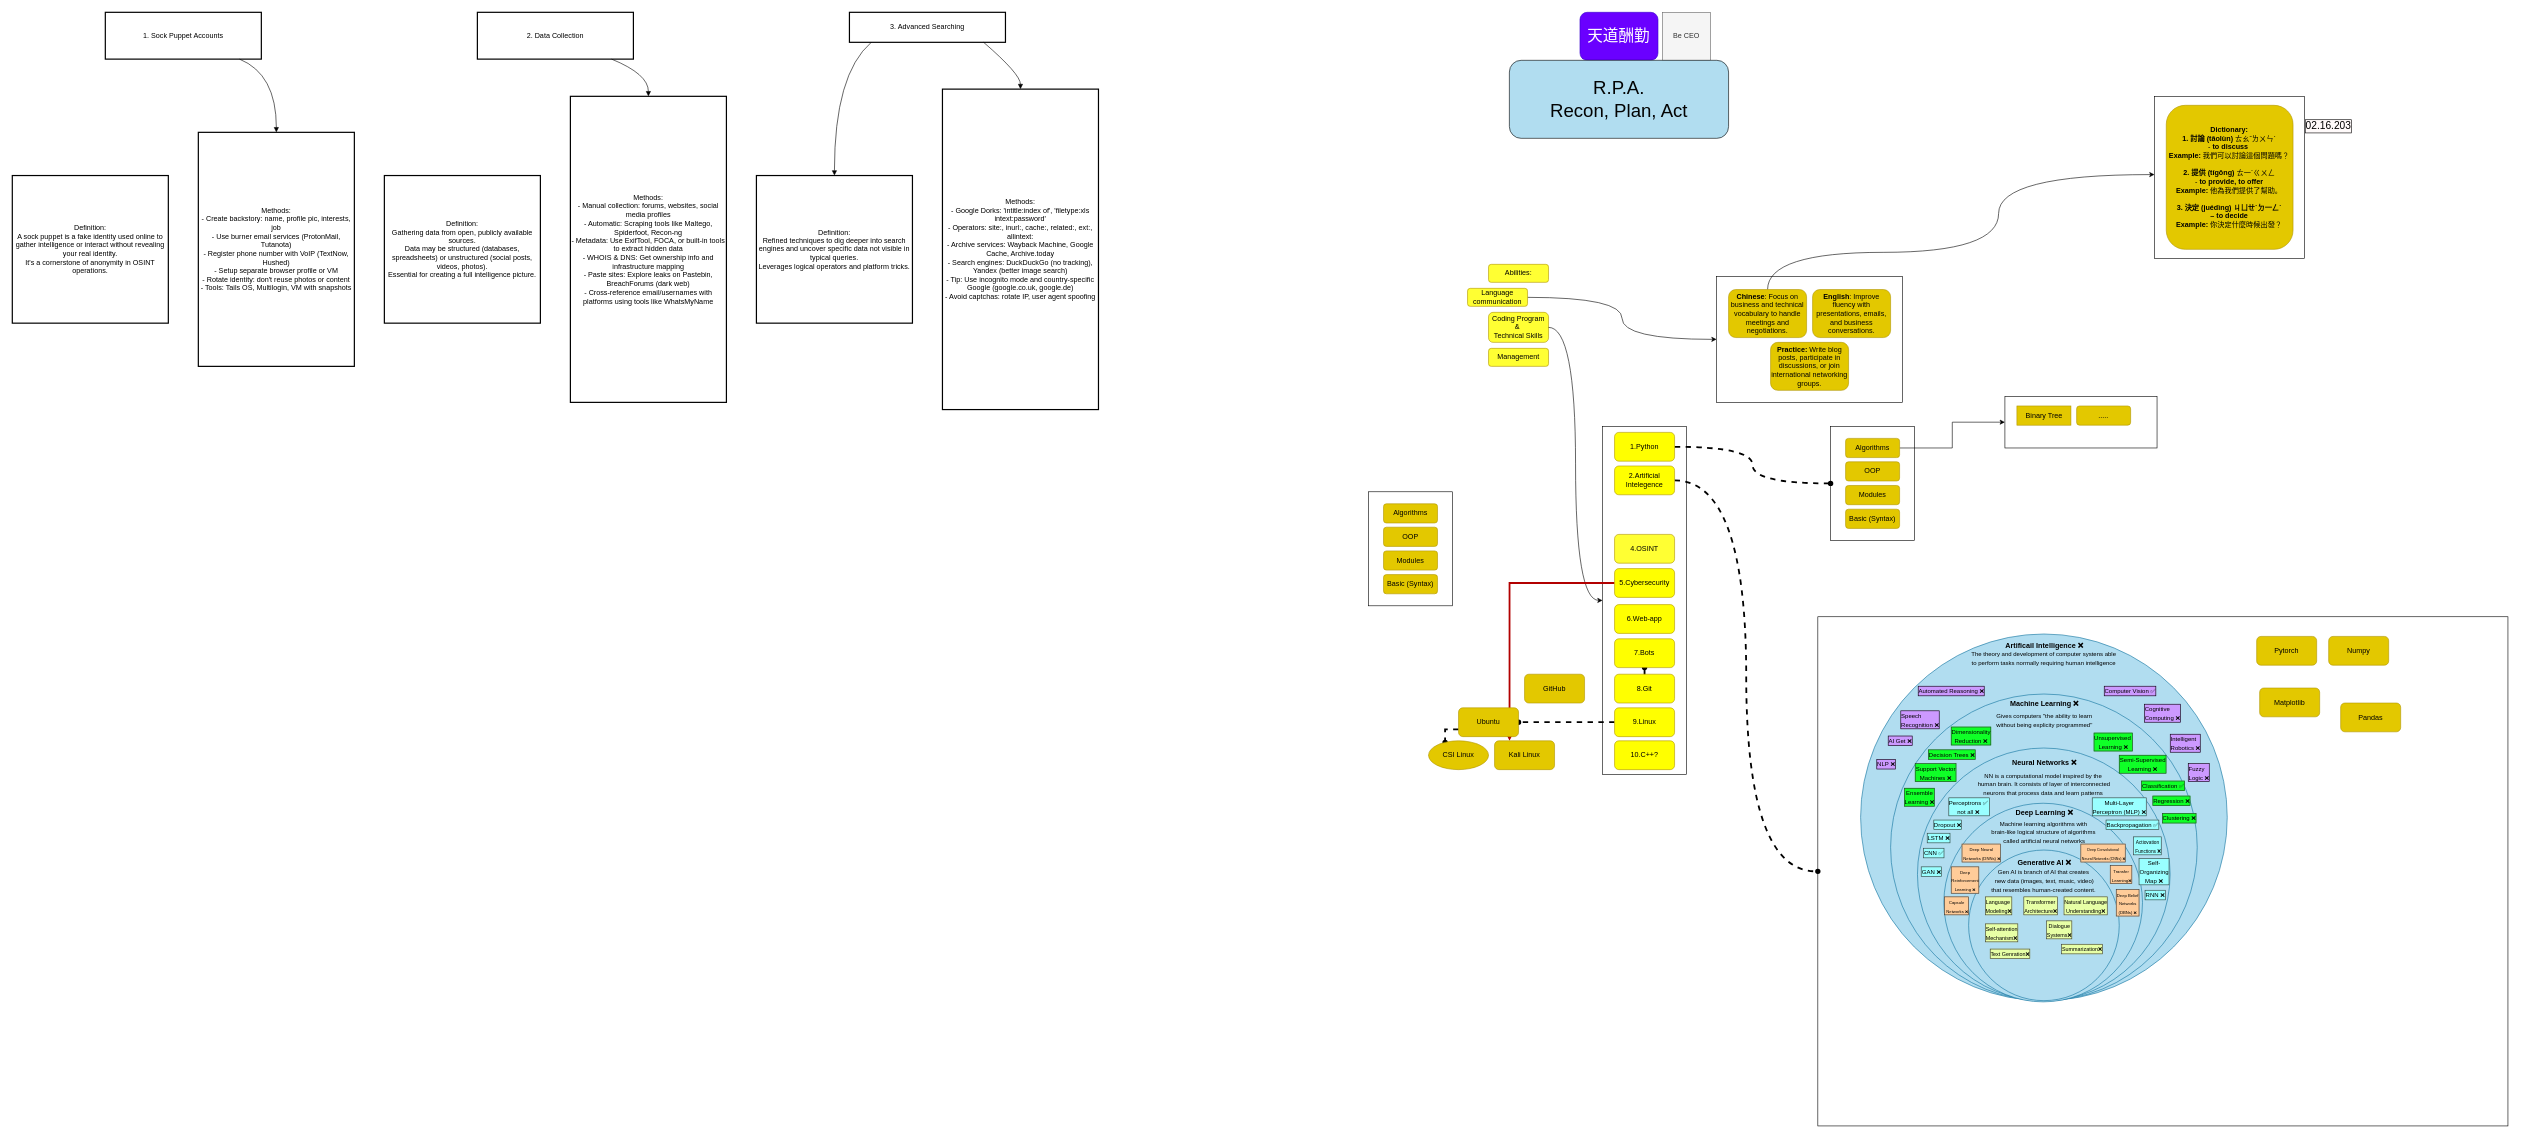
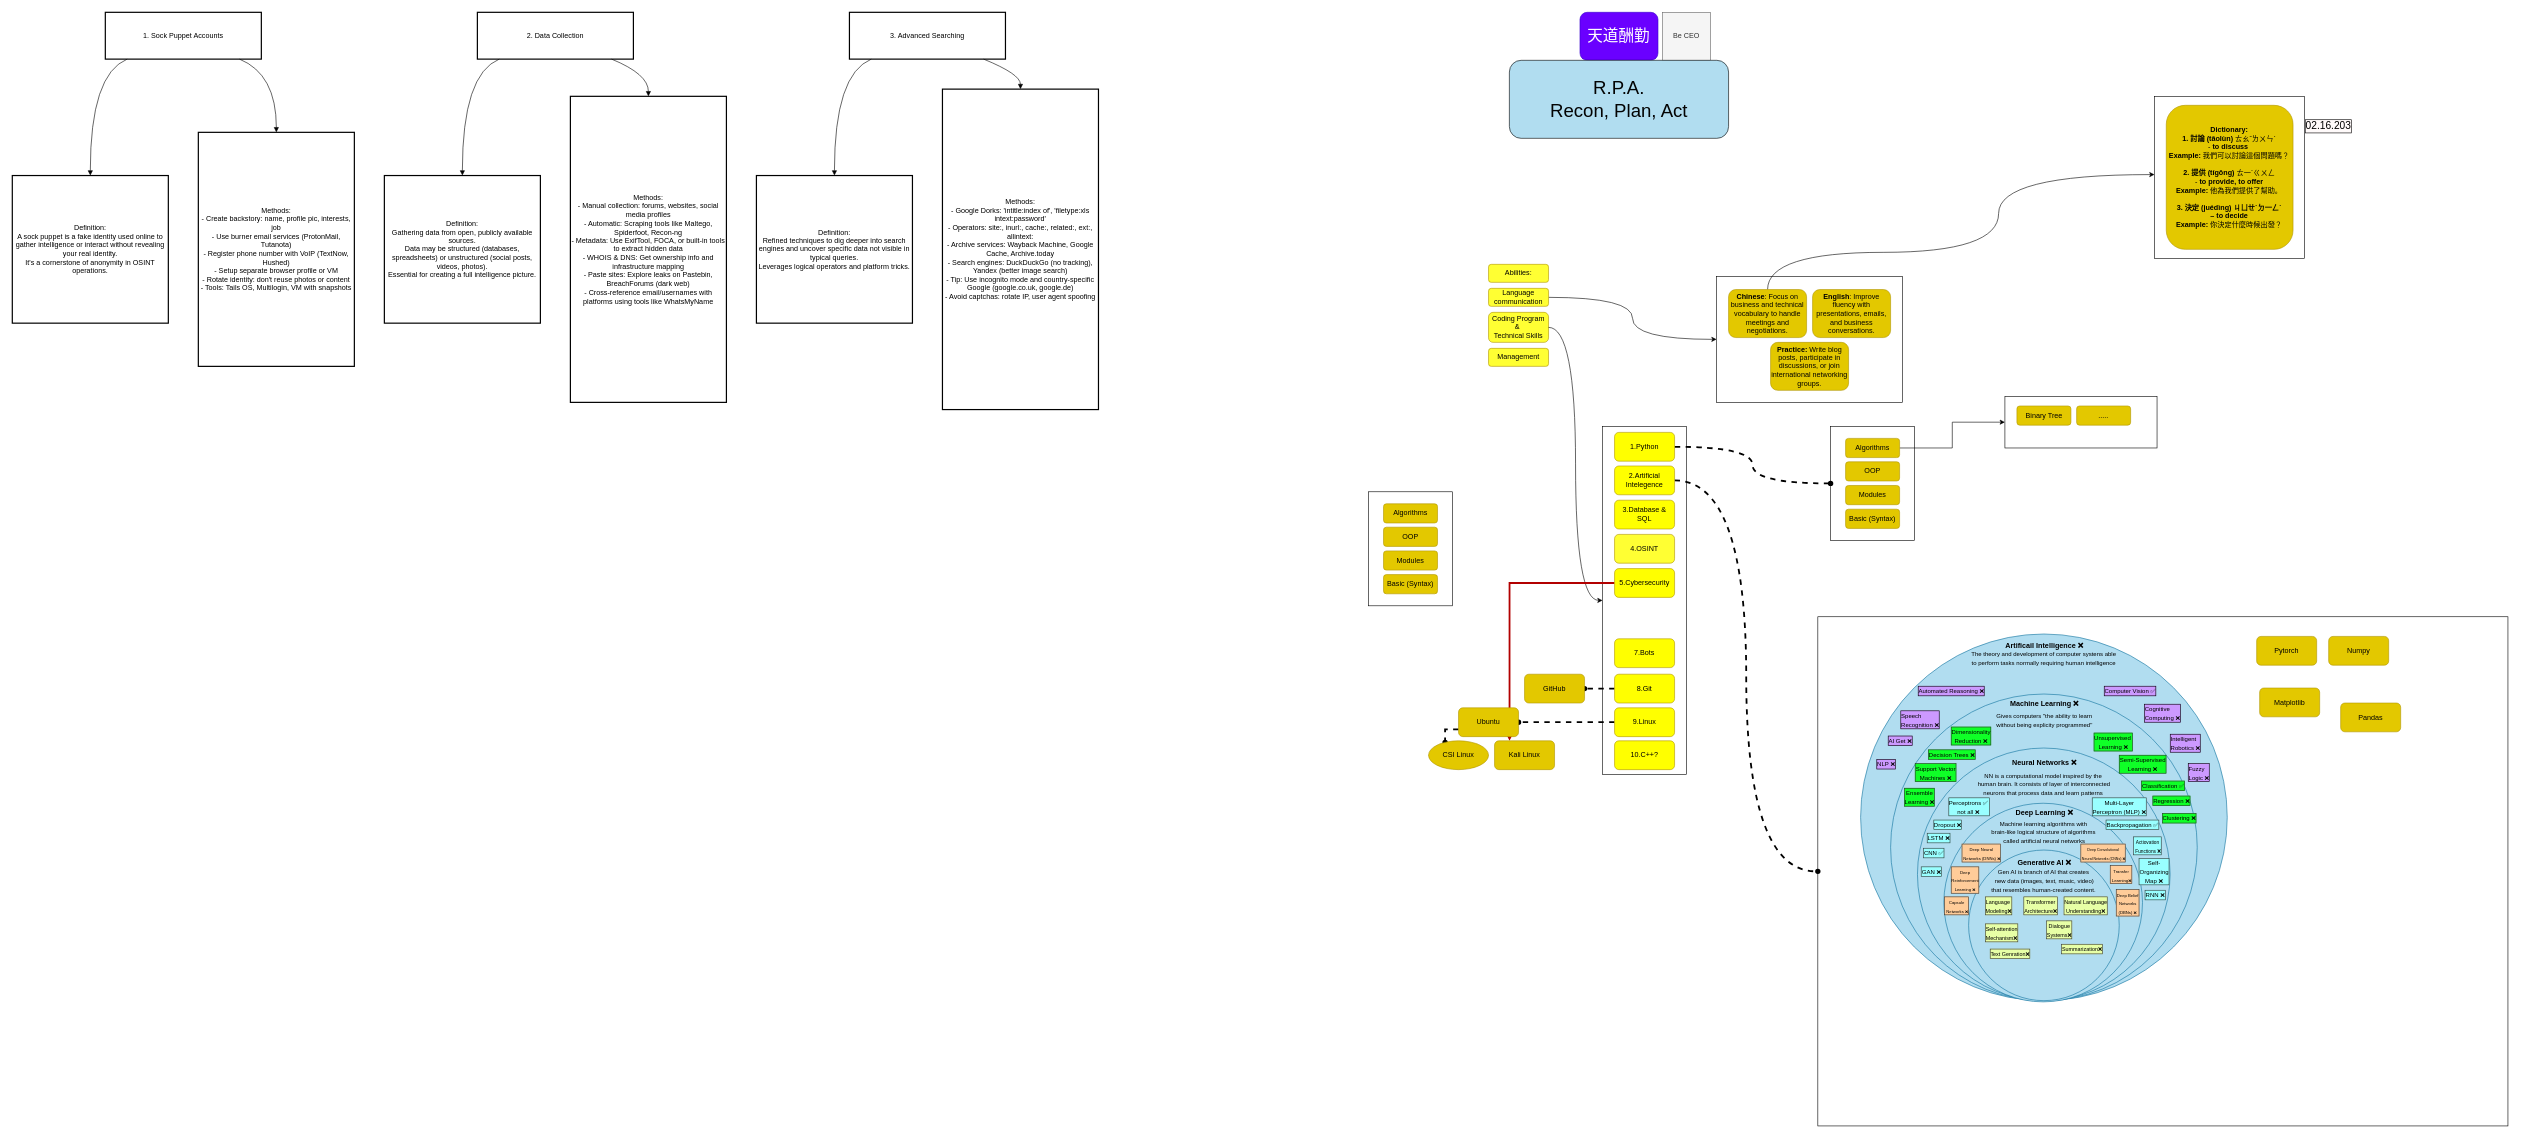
(927, 27) -> (927, 36)
none -> (99, 96)
none -> (470, 98)
(1497, 297) -> (1518, 297)
(2044, 416) -> (2044, 416)
none -> (1644, 515)
(1644, 619) -> none
(1644, 670) -> (1600, 689)
